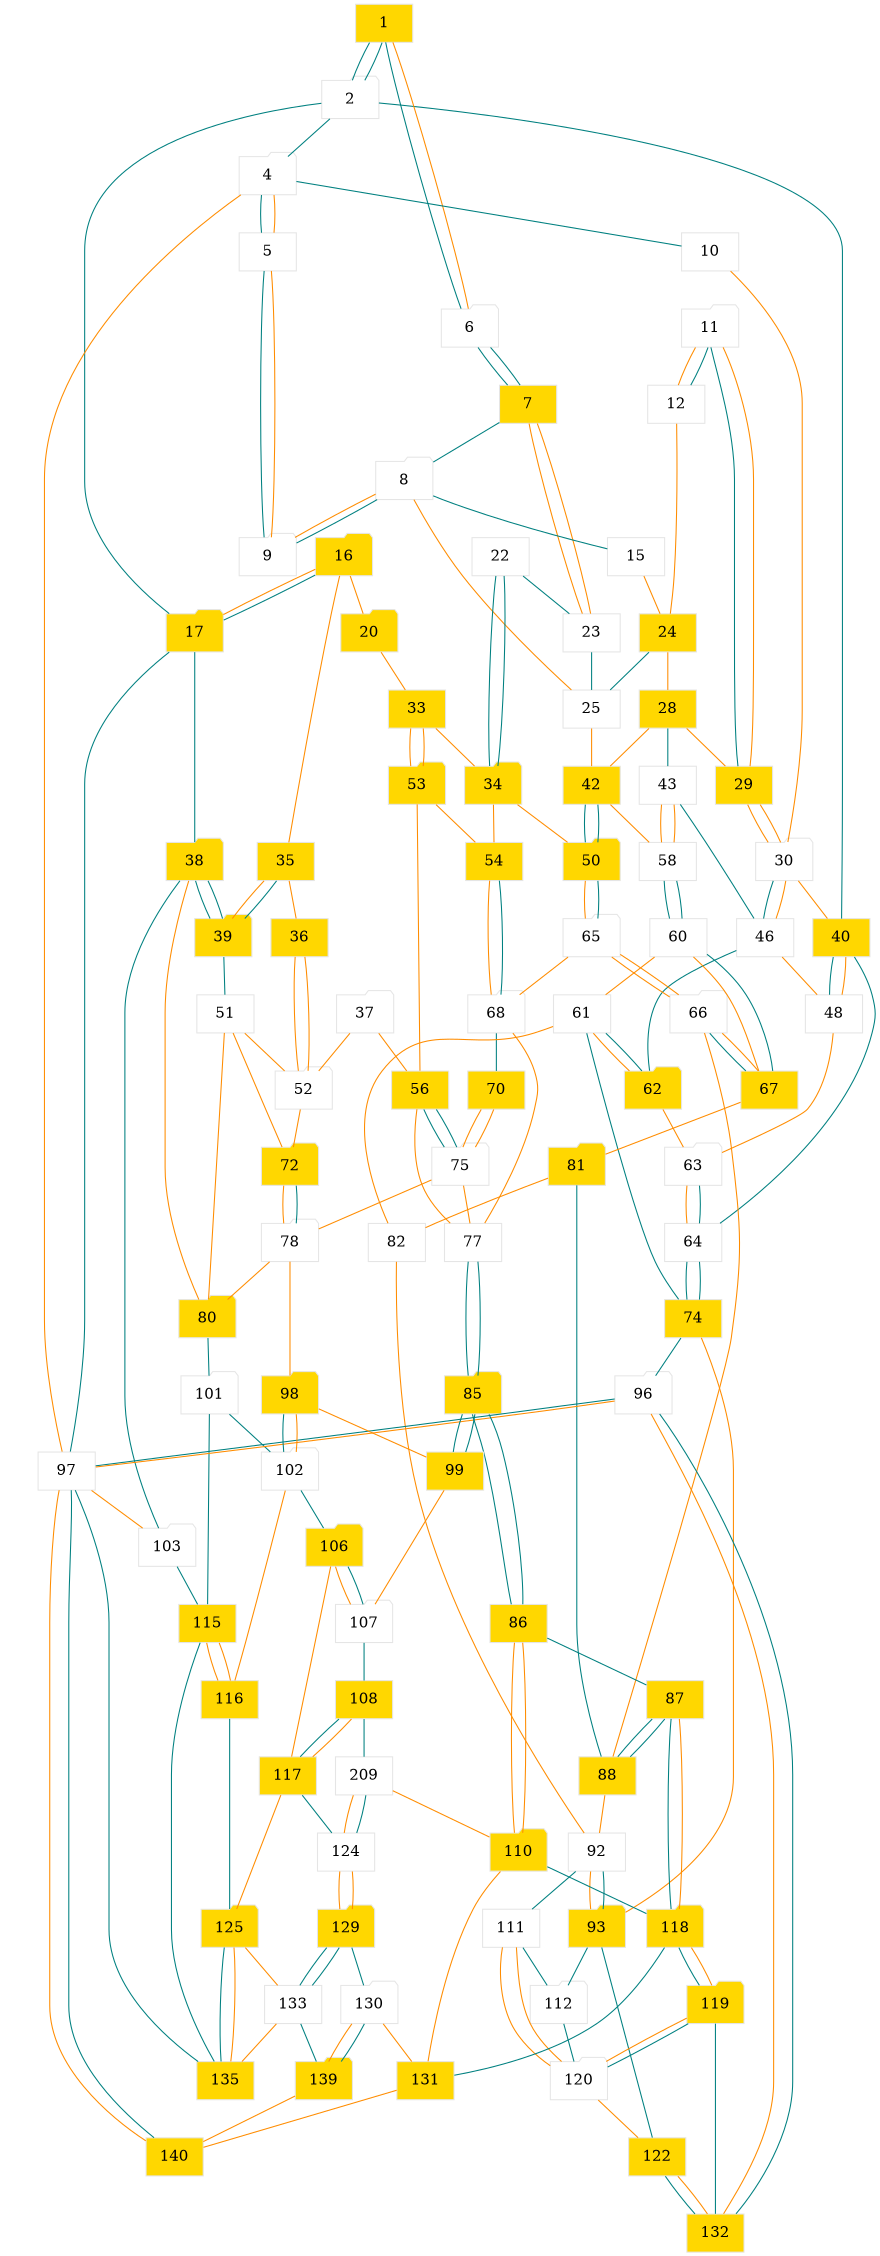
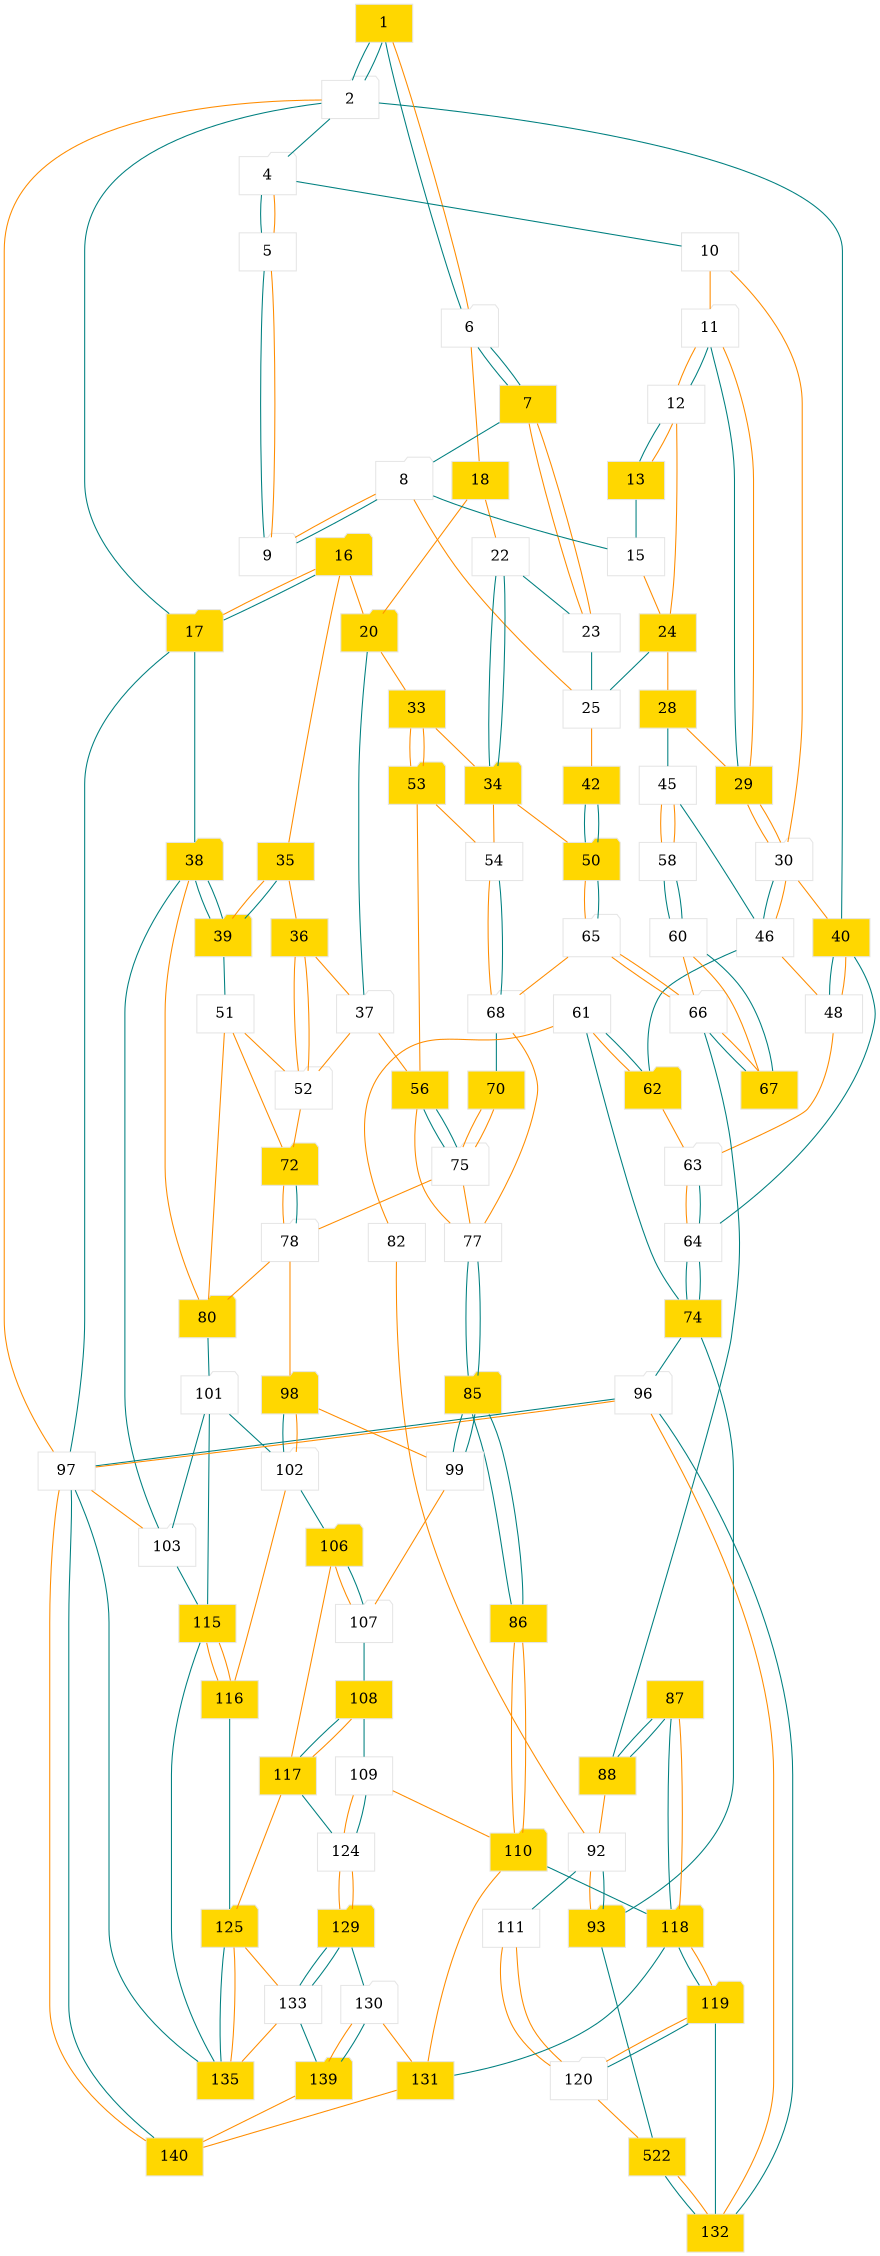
none -> (710, 290)
none -> (480, 480)
none -> (636, 480)
(630, 747) -> none
(668, 785) -> (668, 785)
(44, 787) -> (4, 664)
none -> (359, 823)
(630, 824) -> none
(494, 861) -> (494, 861)
none -> (332, 976)
(628, 978) -> (690, 981)
(577, 1166) -> none
(712, 1417) -> (712, 1417)
none -> (188, 1471)
(455, 1471) -> (455, 1471)
(733, 1645) -> (733, 1645)
(597, 1662) -> none
(364, 1776) -> (364, 1776)
(559, 2004) -> none
(657, 2157) -> (657, 2157)
